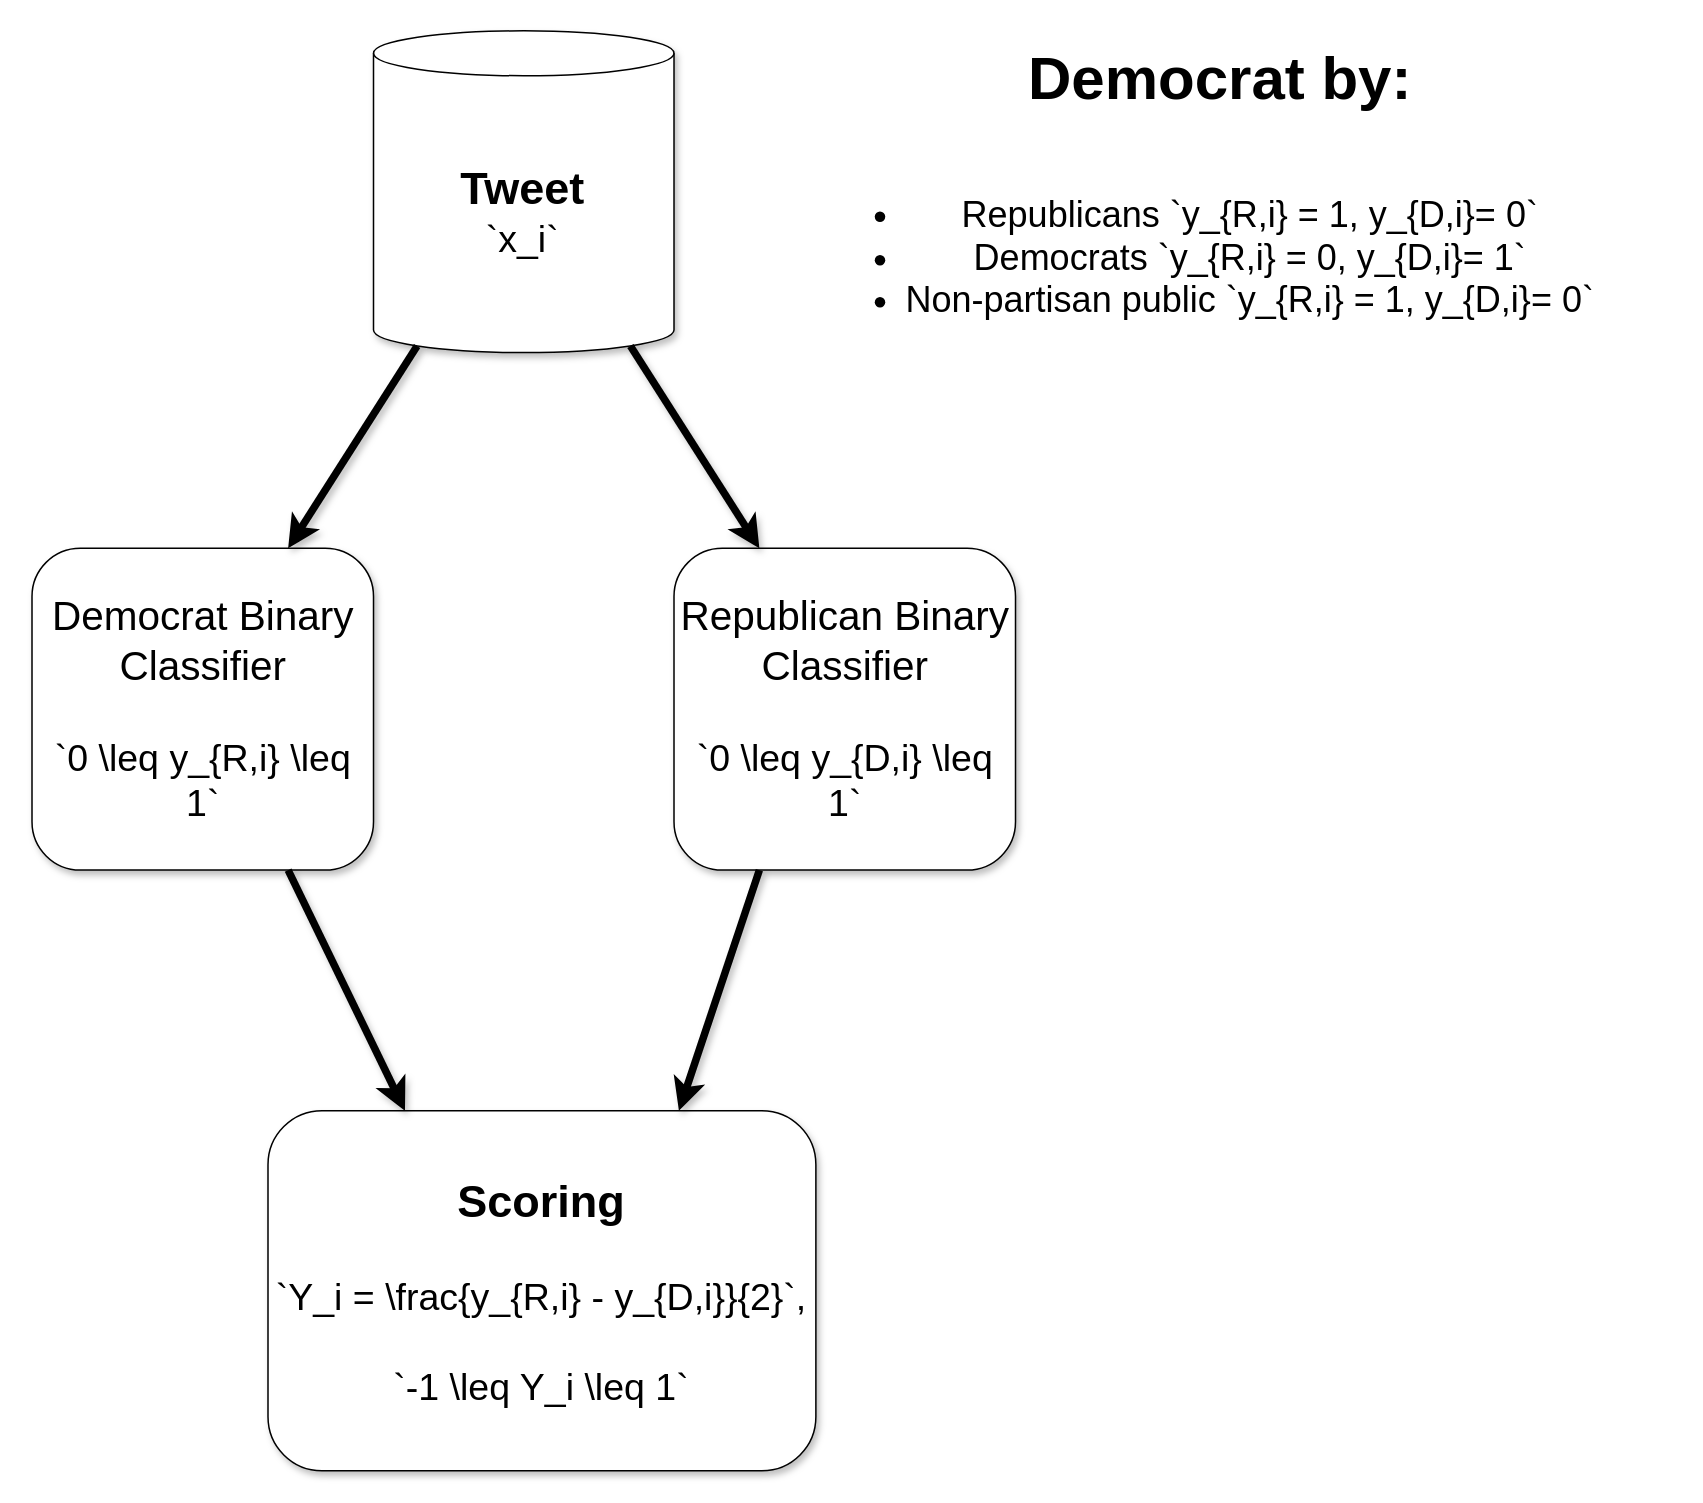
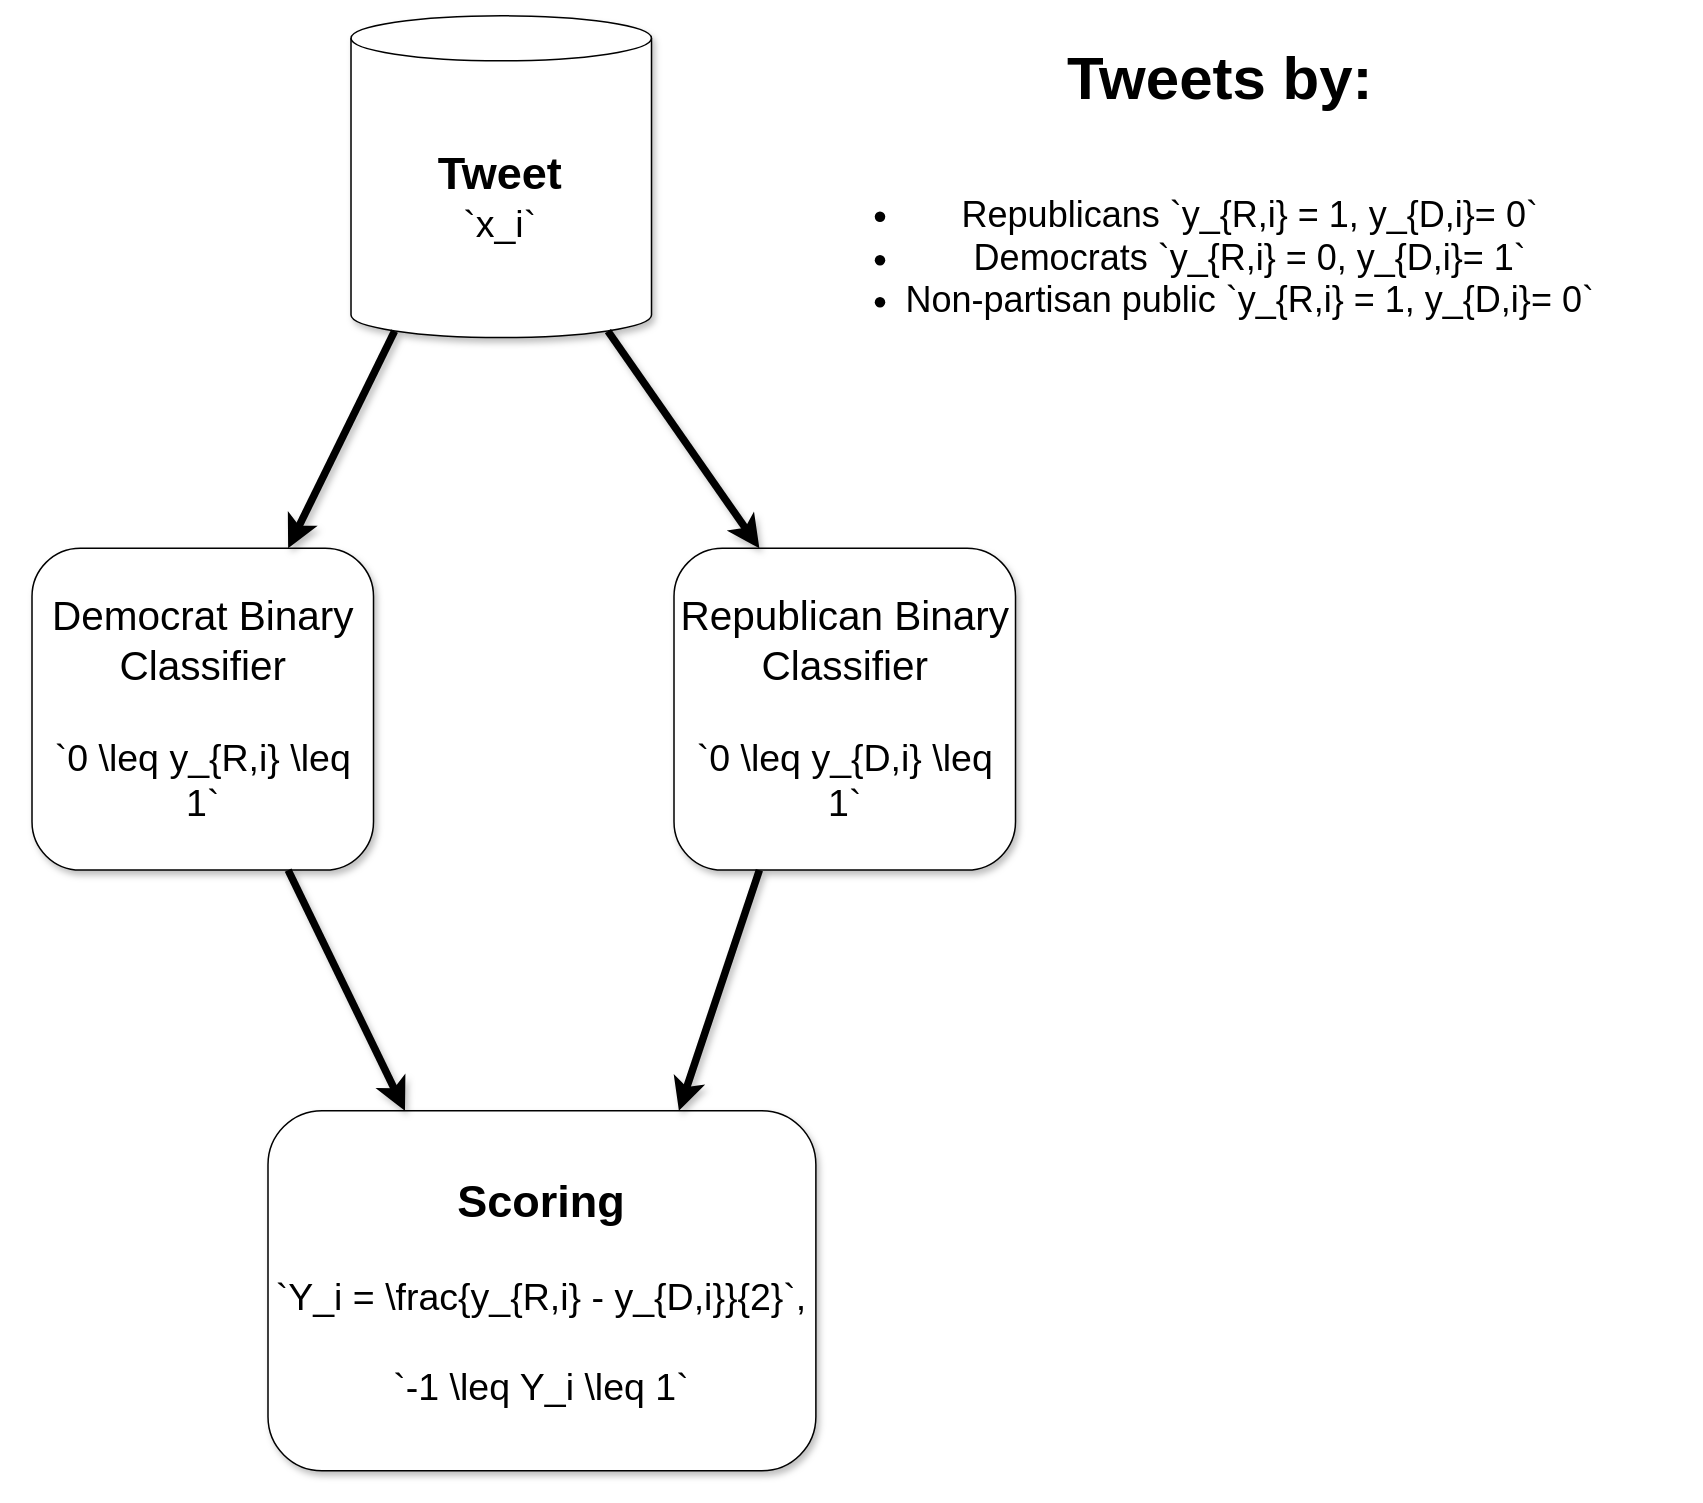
(524, 192) -> (501, 177)
(1220, 200) -> (1220, 200)
